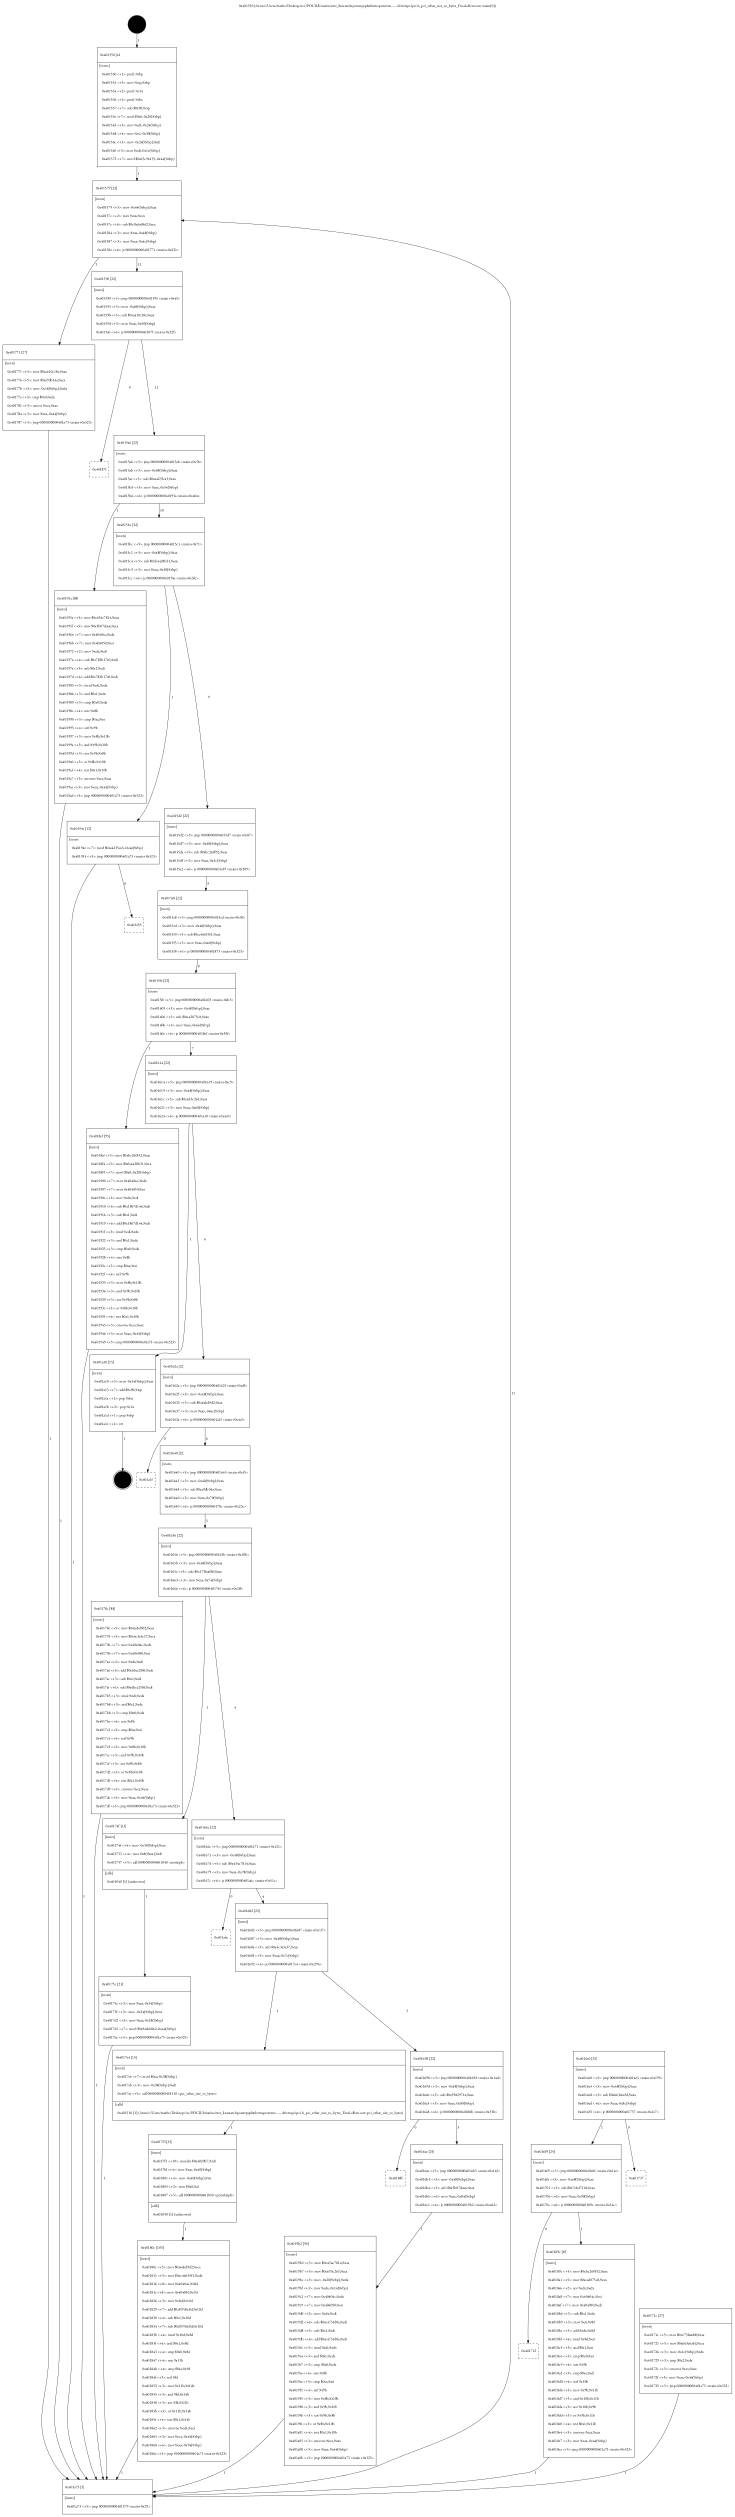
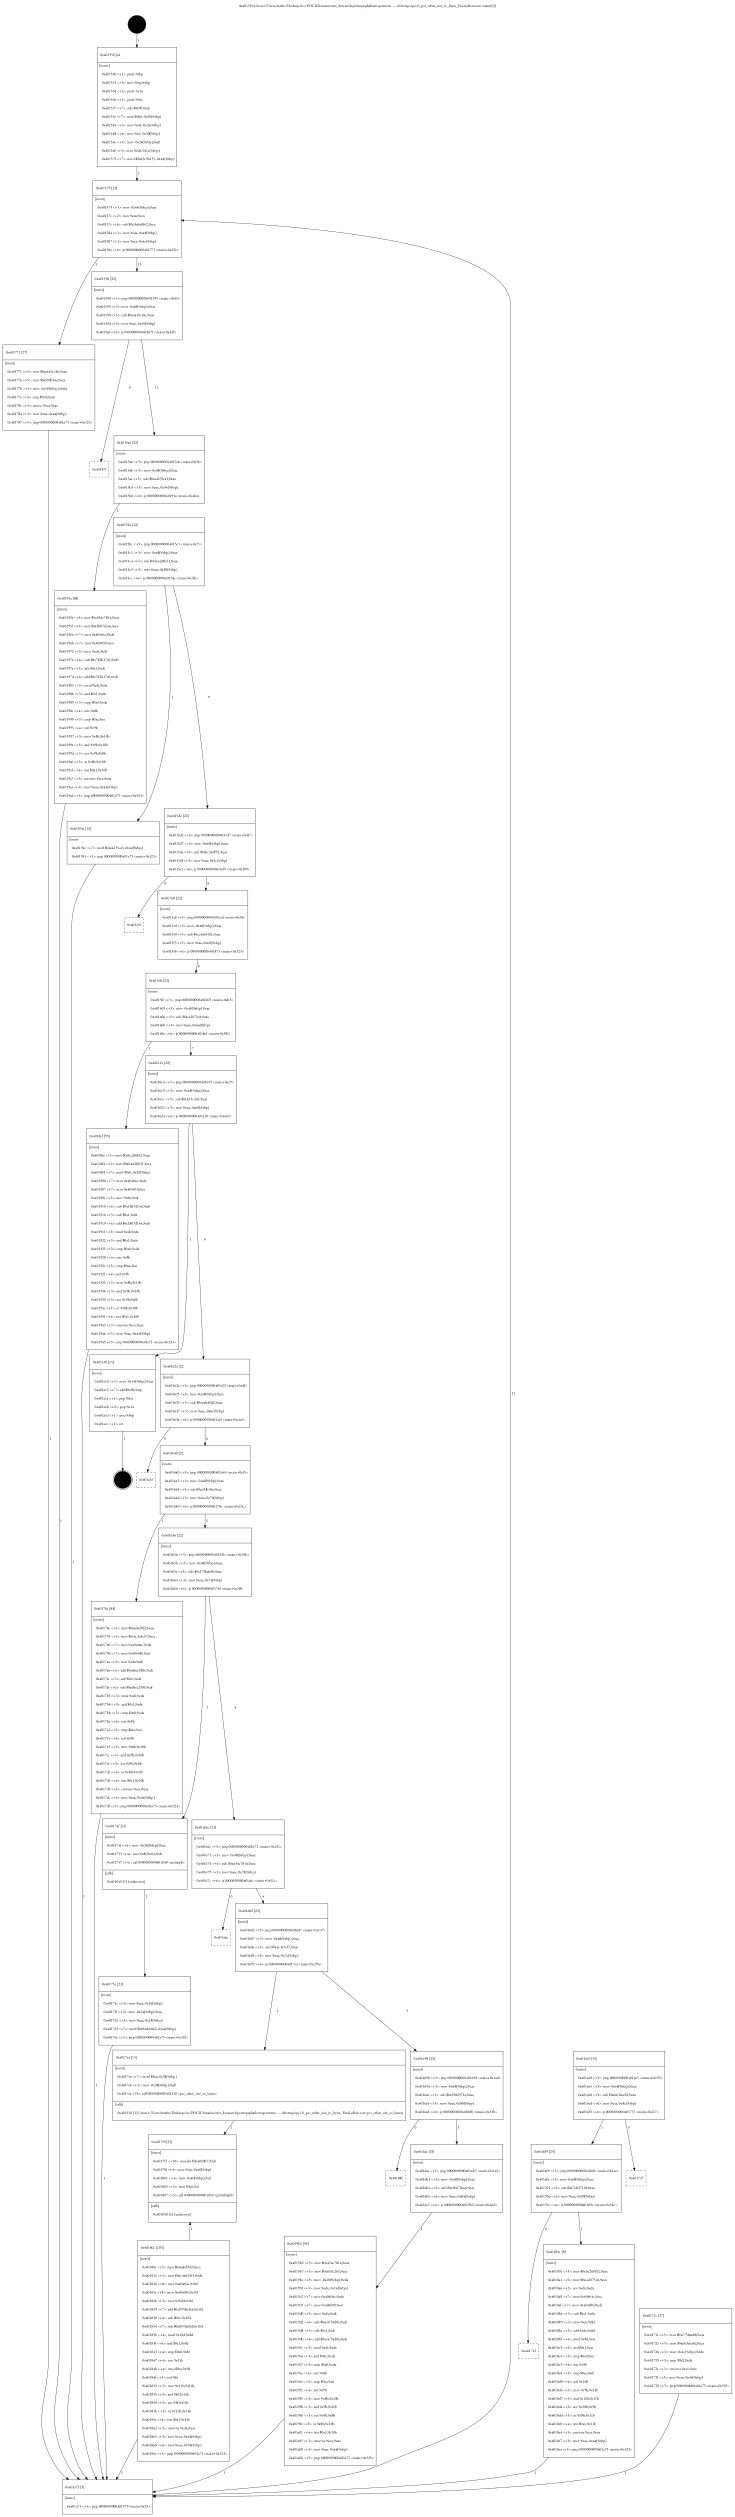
(159, 509) -> none
(125, 889) -> (152, 895)
none -> (146, 1554)
(183, 2230) -> (190, 2233)
